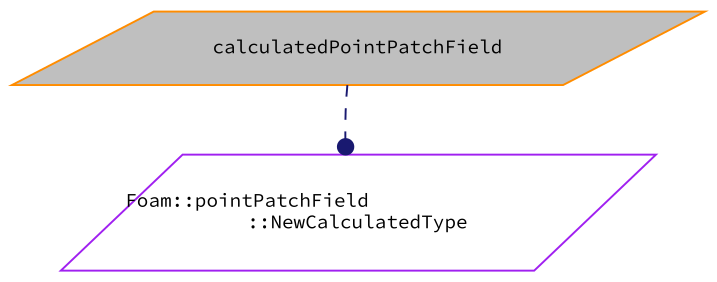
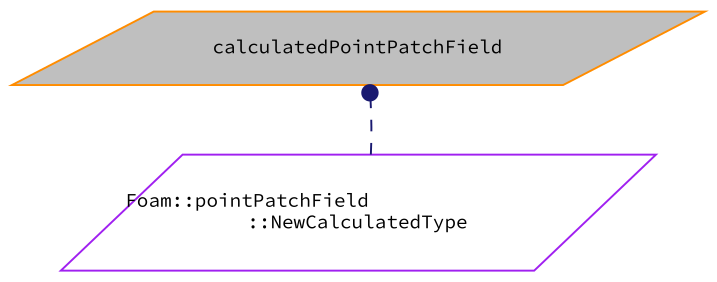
(346, 112) -> (371, 128)
